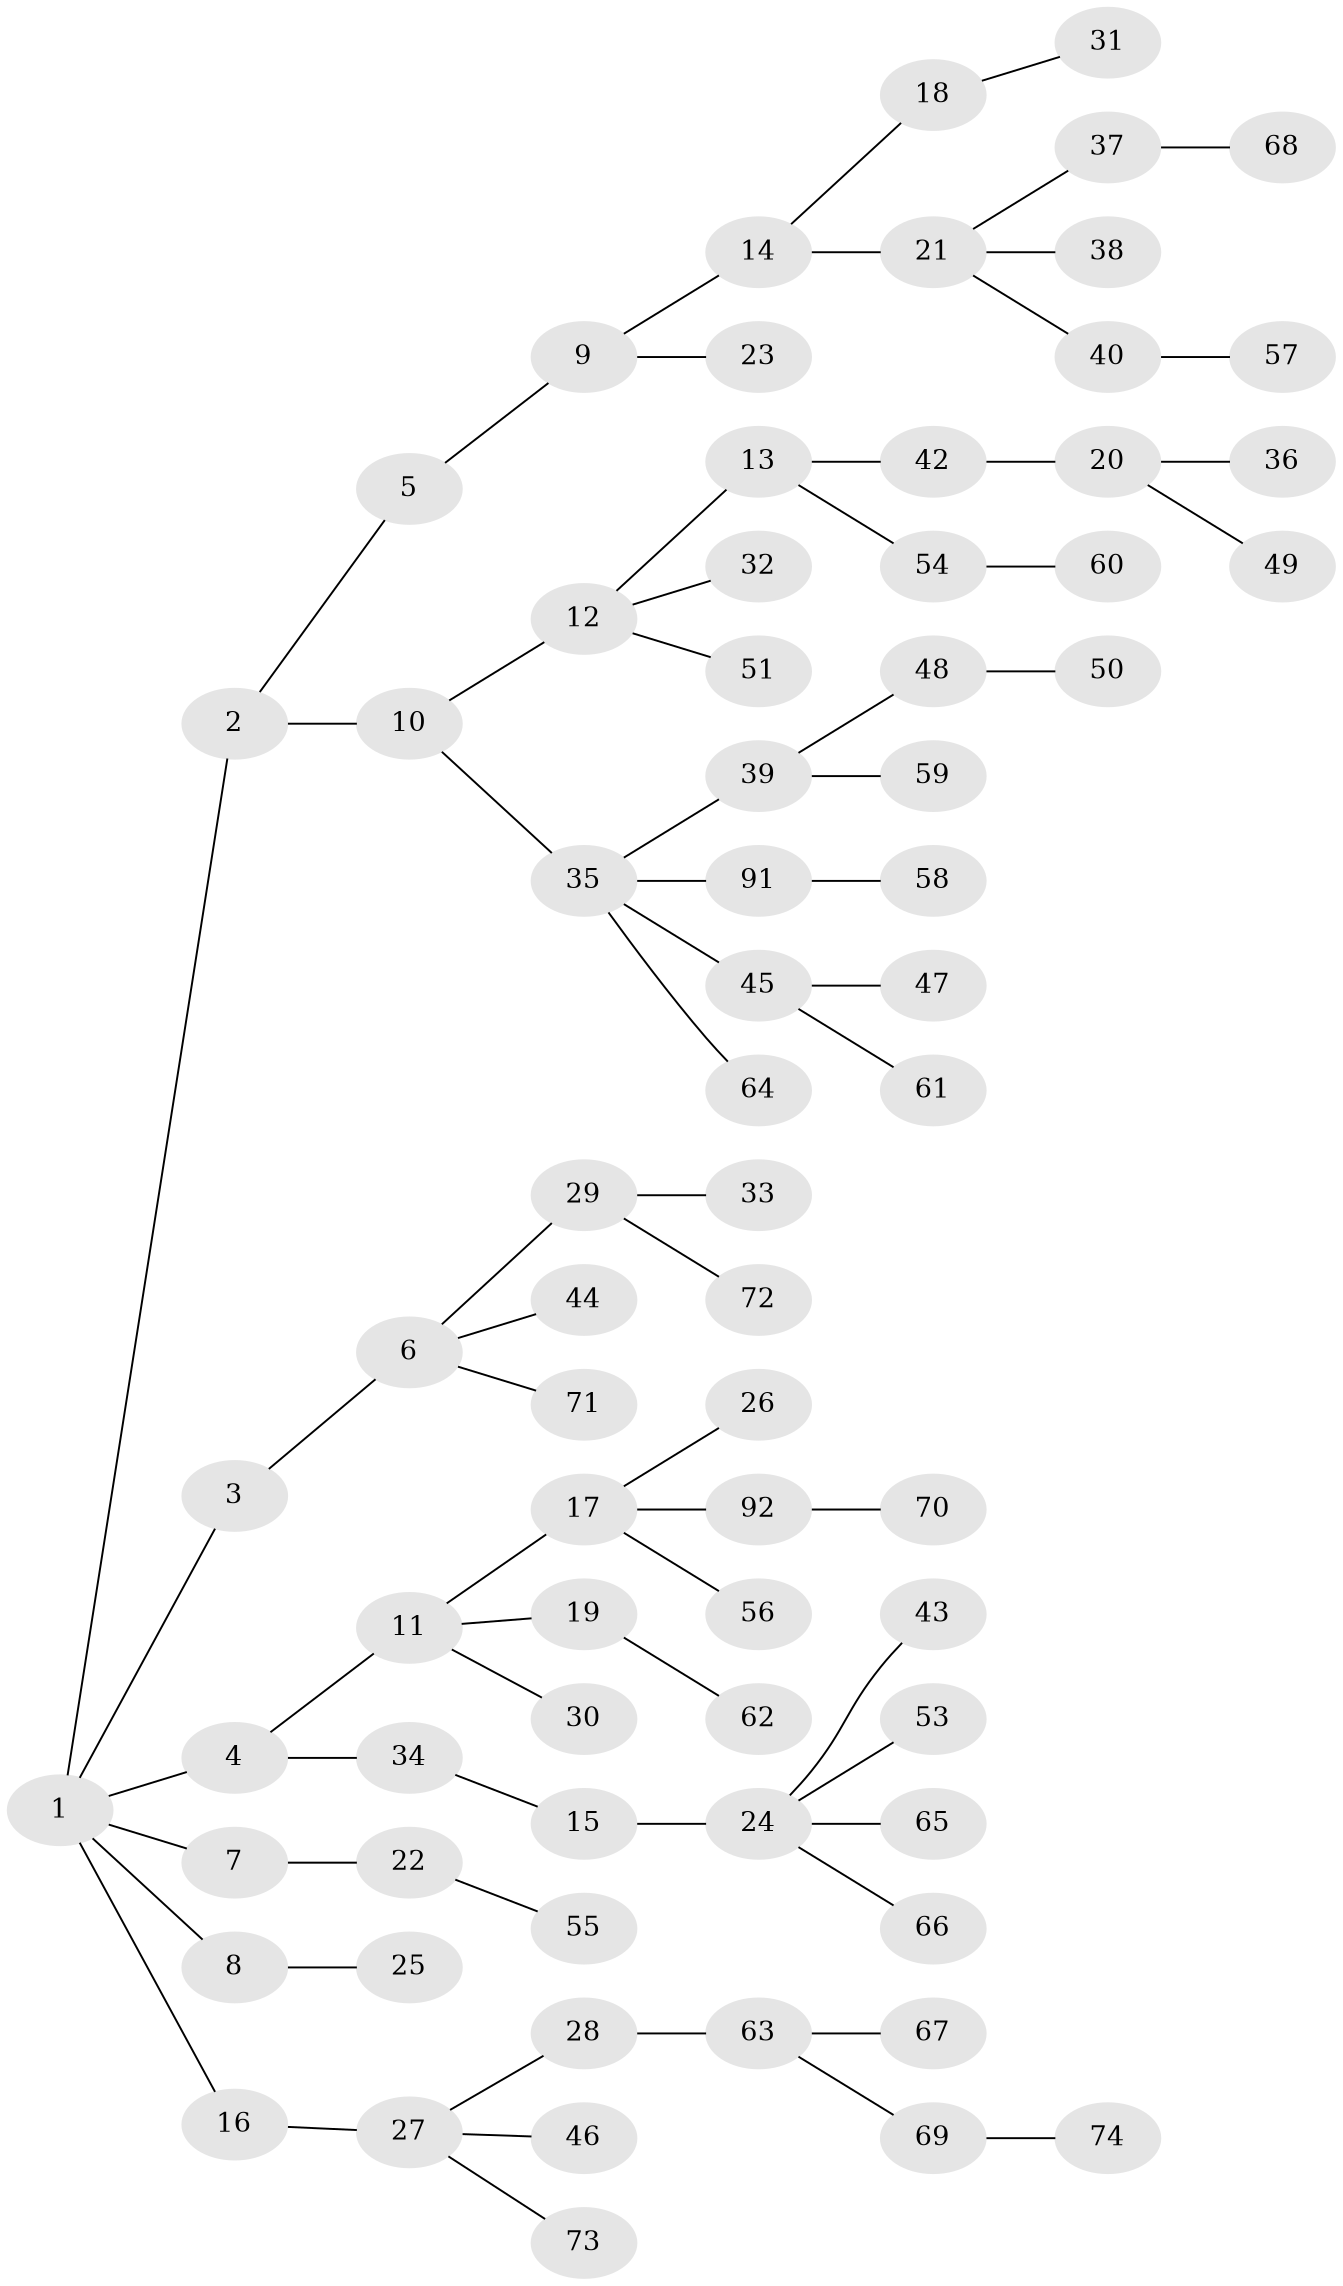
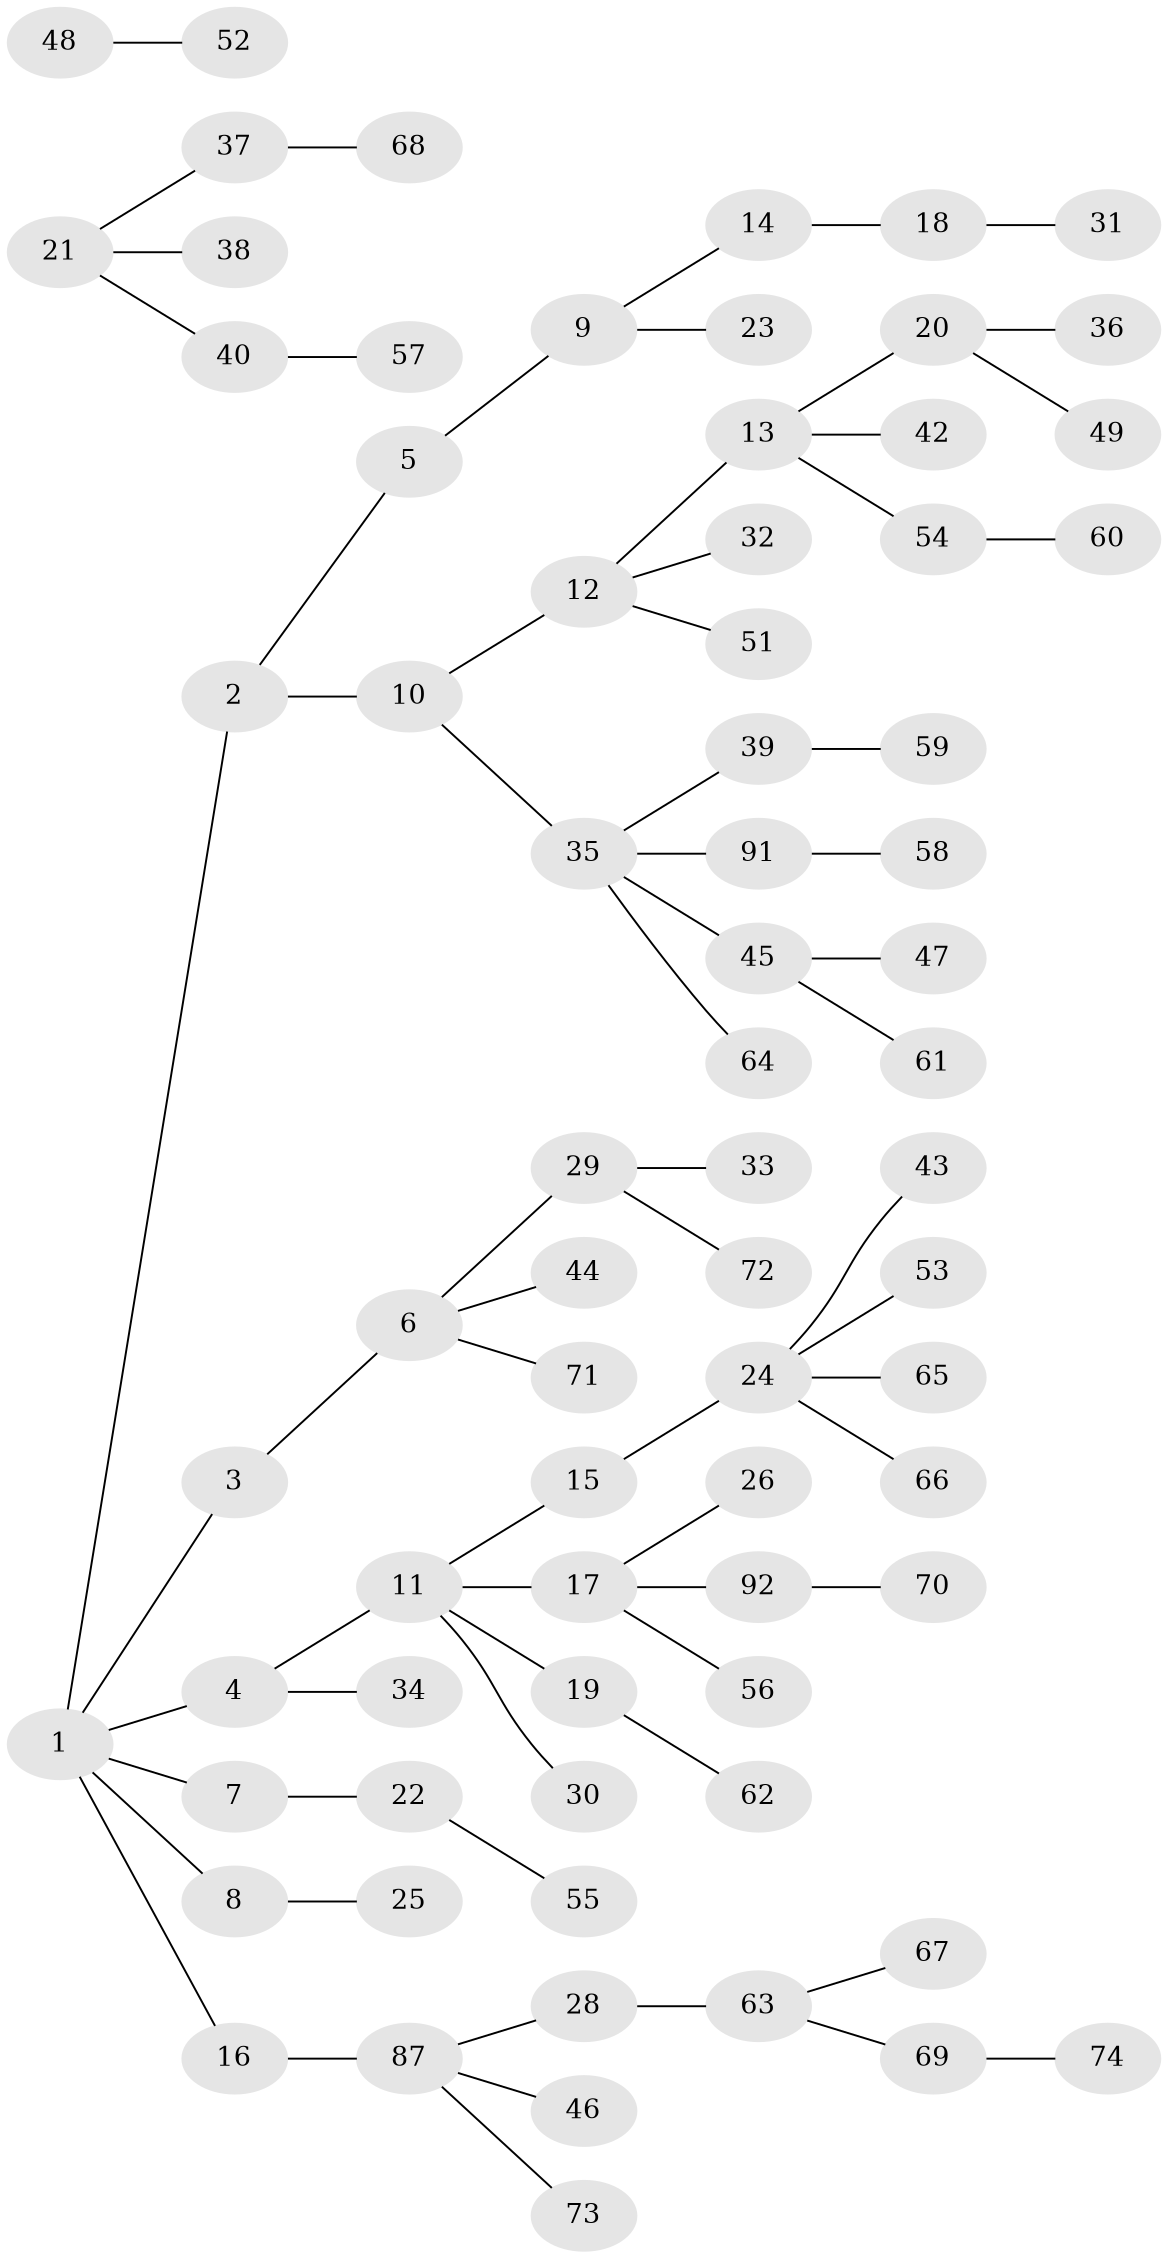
(846, 252) -> none
(1021, 462) -> (846, 382)
(1108, 671) -> (235, 43)
(846, 724) -> none
(496, 1791) -> (497, 1535)
(409, 2132) -> (409, 2059)
